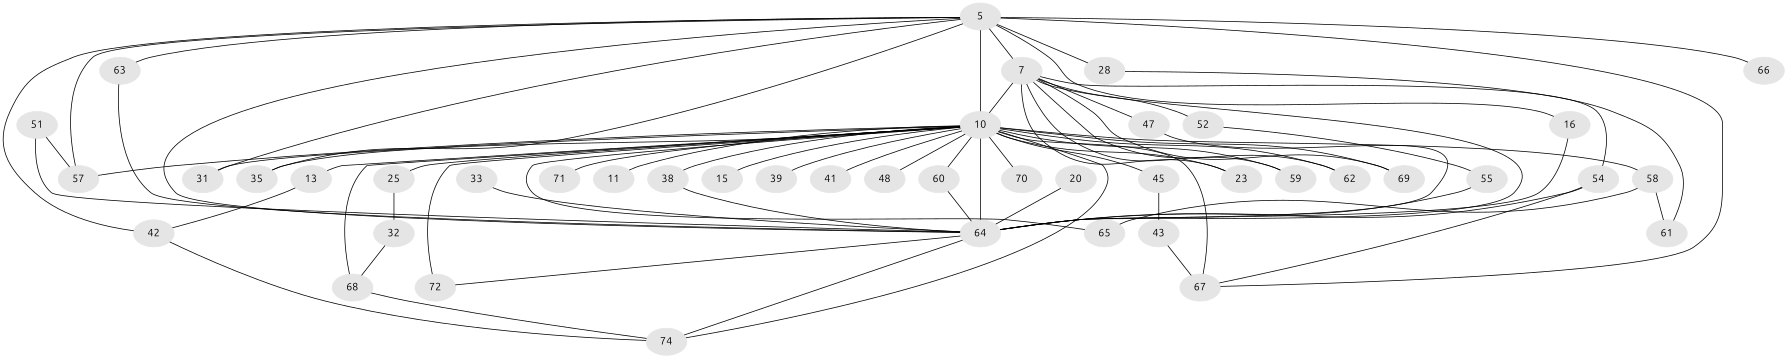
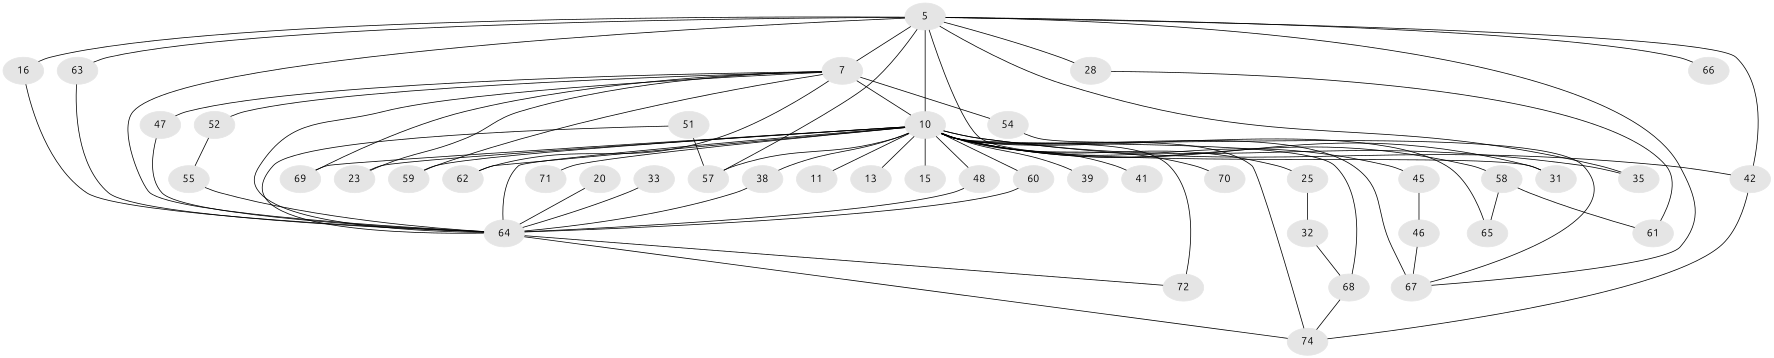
(228, 212) -> (1337, 156)
(1292, 216) -> (833, 211)
(1159, 233) -> (1419, 233)
